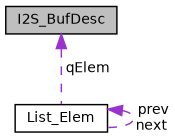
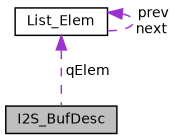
(61, 77) -> (61, 78)
